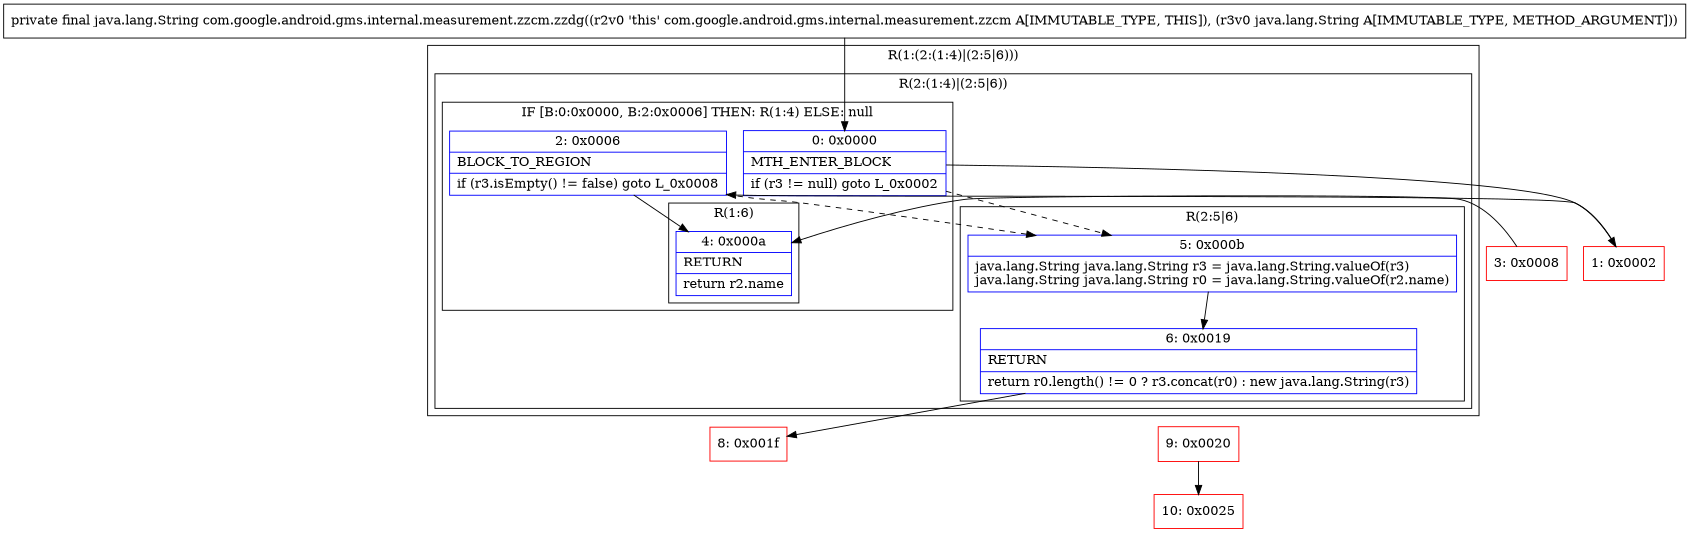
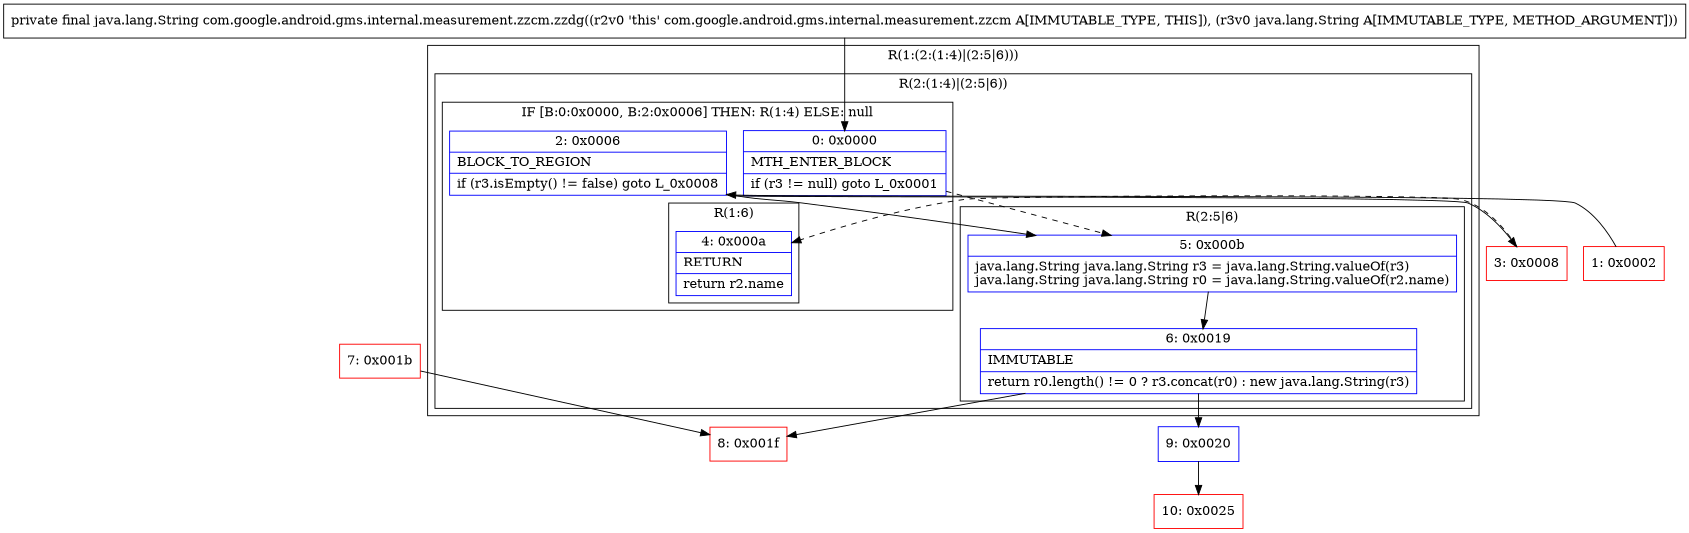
(1287, 174) -> none
(845, 184) -> (845, 184)
(1166, 196) -> (1166, 196)
(657, 211) -> (1126, 197)
(869, 212) -> (869, 212)
(1018, 360) -> (1031, 360)
none -> (380, 361)
none -> (1199, 406)
(1199, 444) -> (1199, 444)
